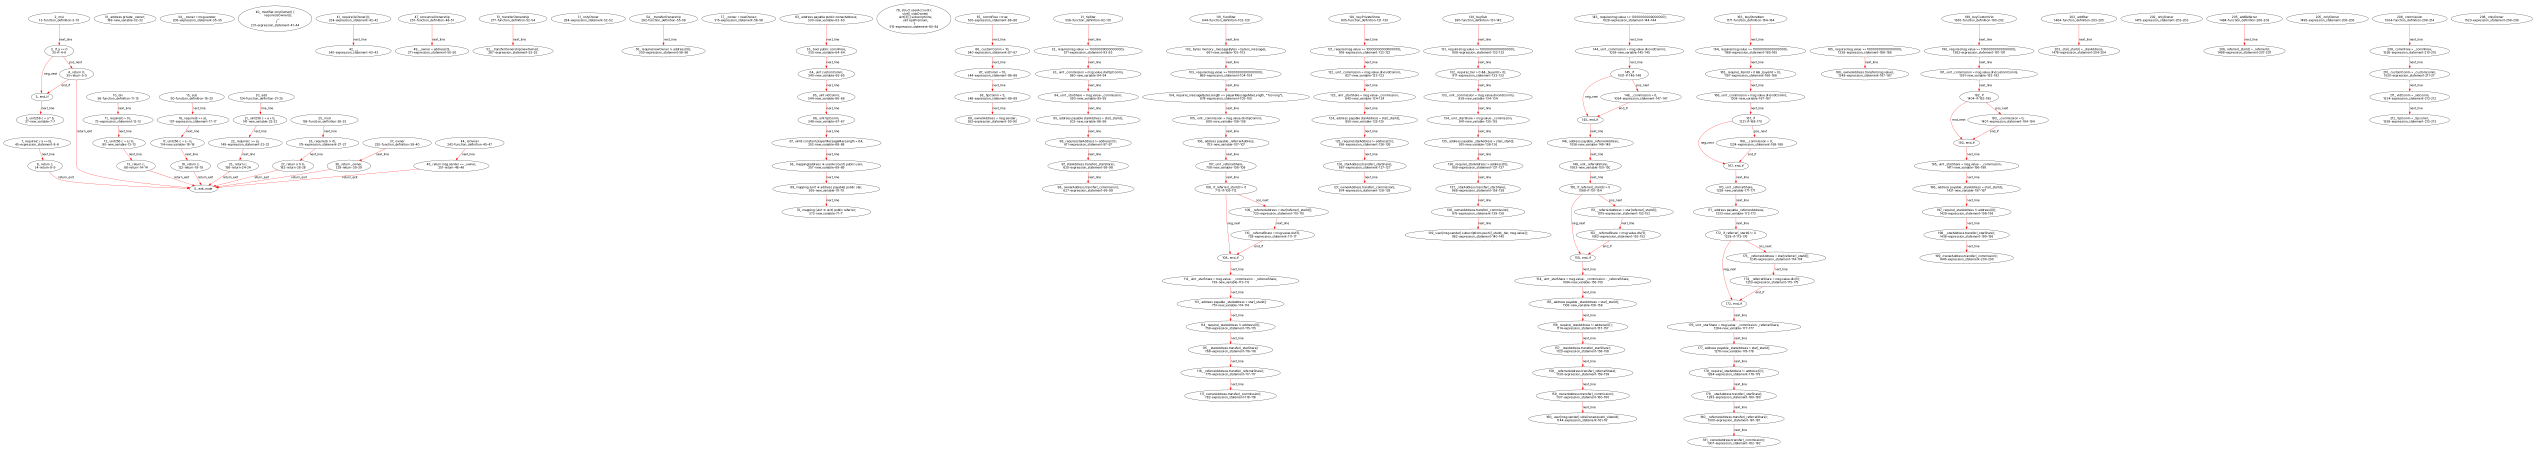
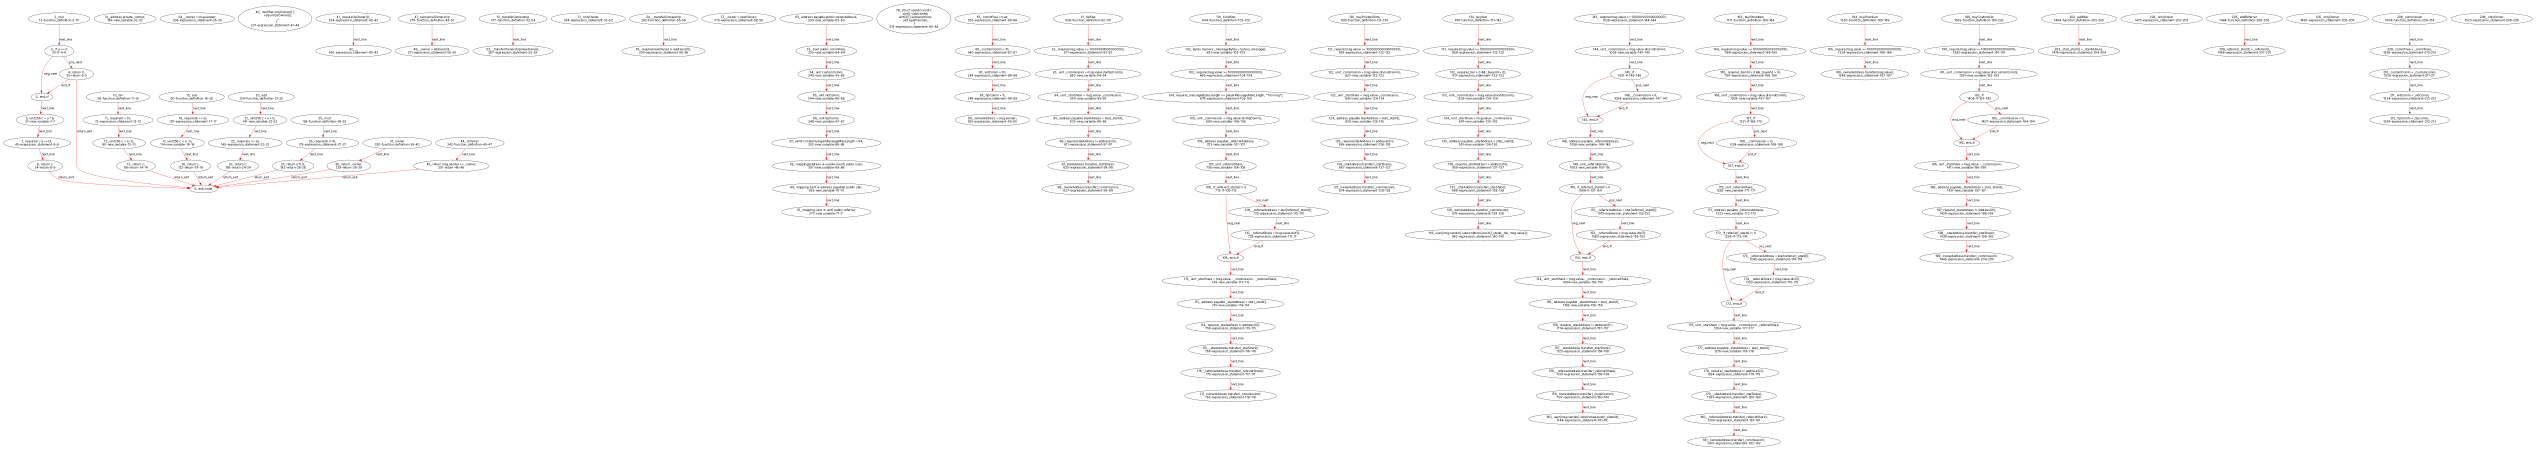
none -> (1865, 19)
(267, 109) -> (267, 109)
none -> (39, 130)
